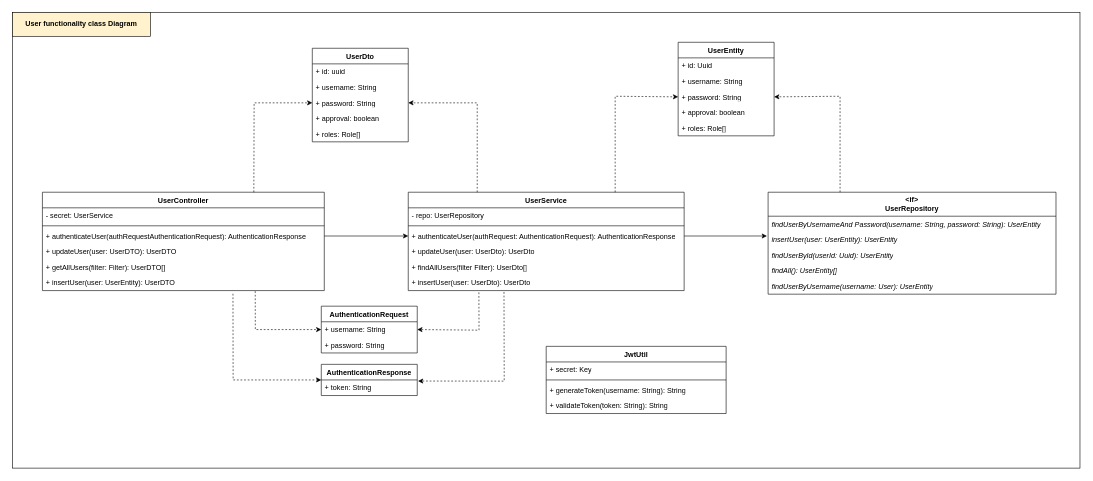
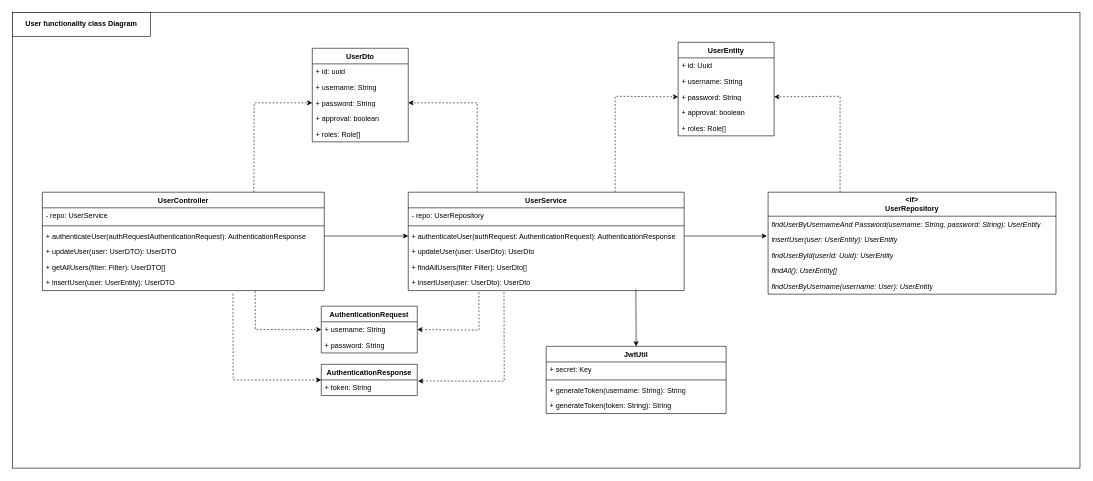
(81, 24) -> (81, 24)
(84, 216) -> (80, 216)
none -> (636, 341)
(618, 407) -> (620, 407)
